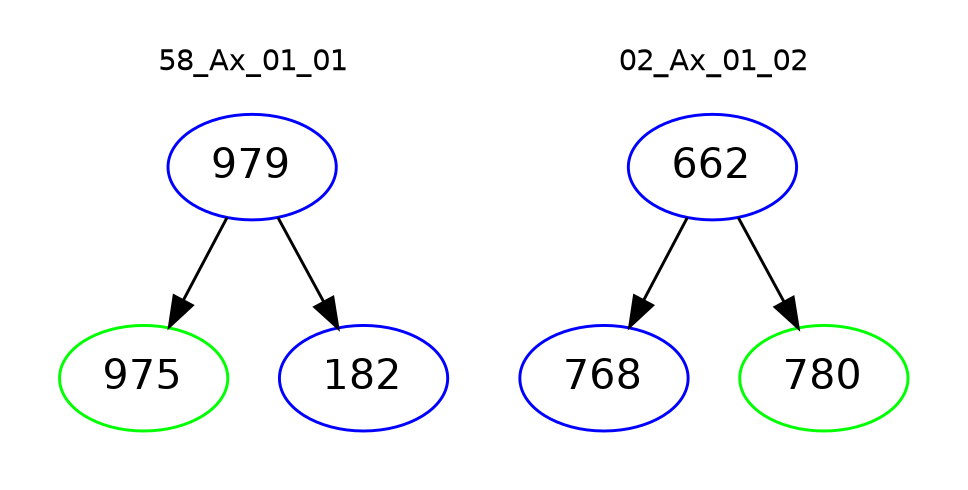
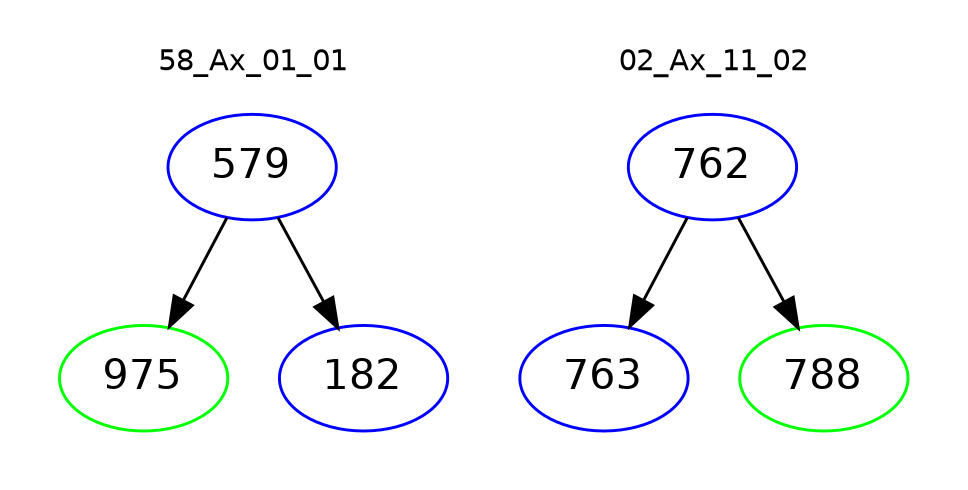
(714, 63) -> (714, 63)
(252, 167) -> (252, 167)
(712, 167) -> (712, 167)
(604, 378) -> (604, 378)
(824, 378) -> (824, 378)
